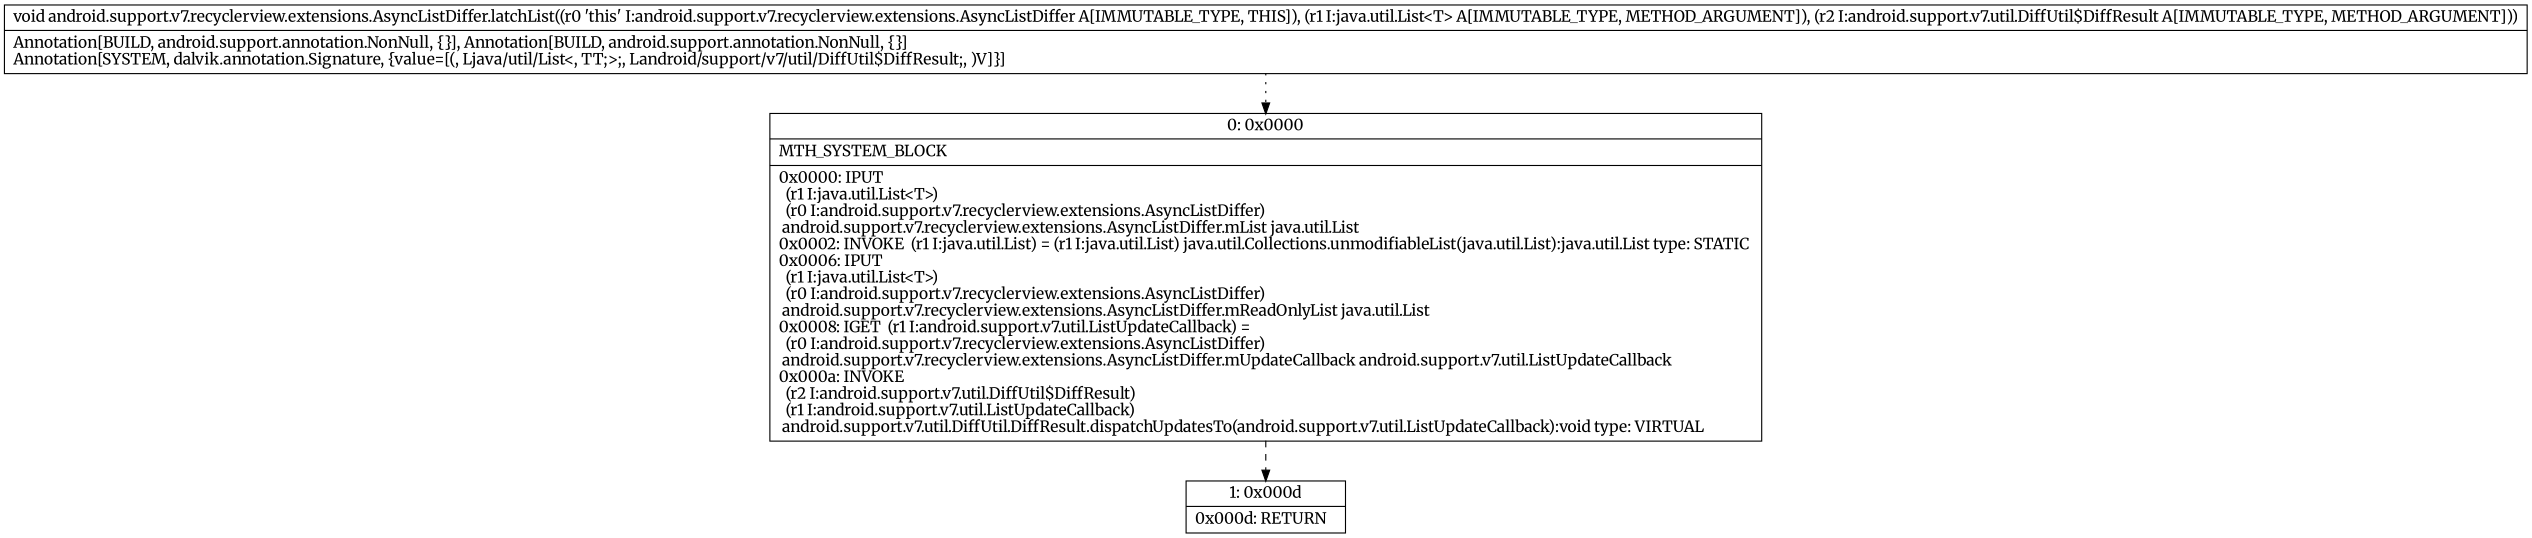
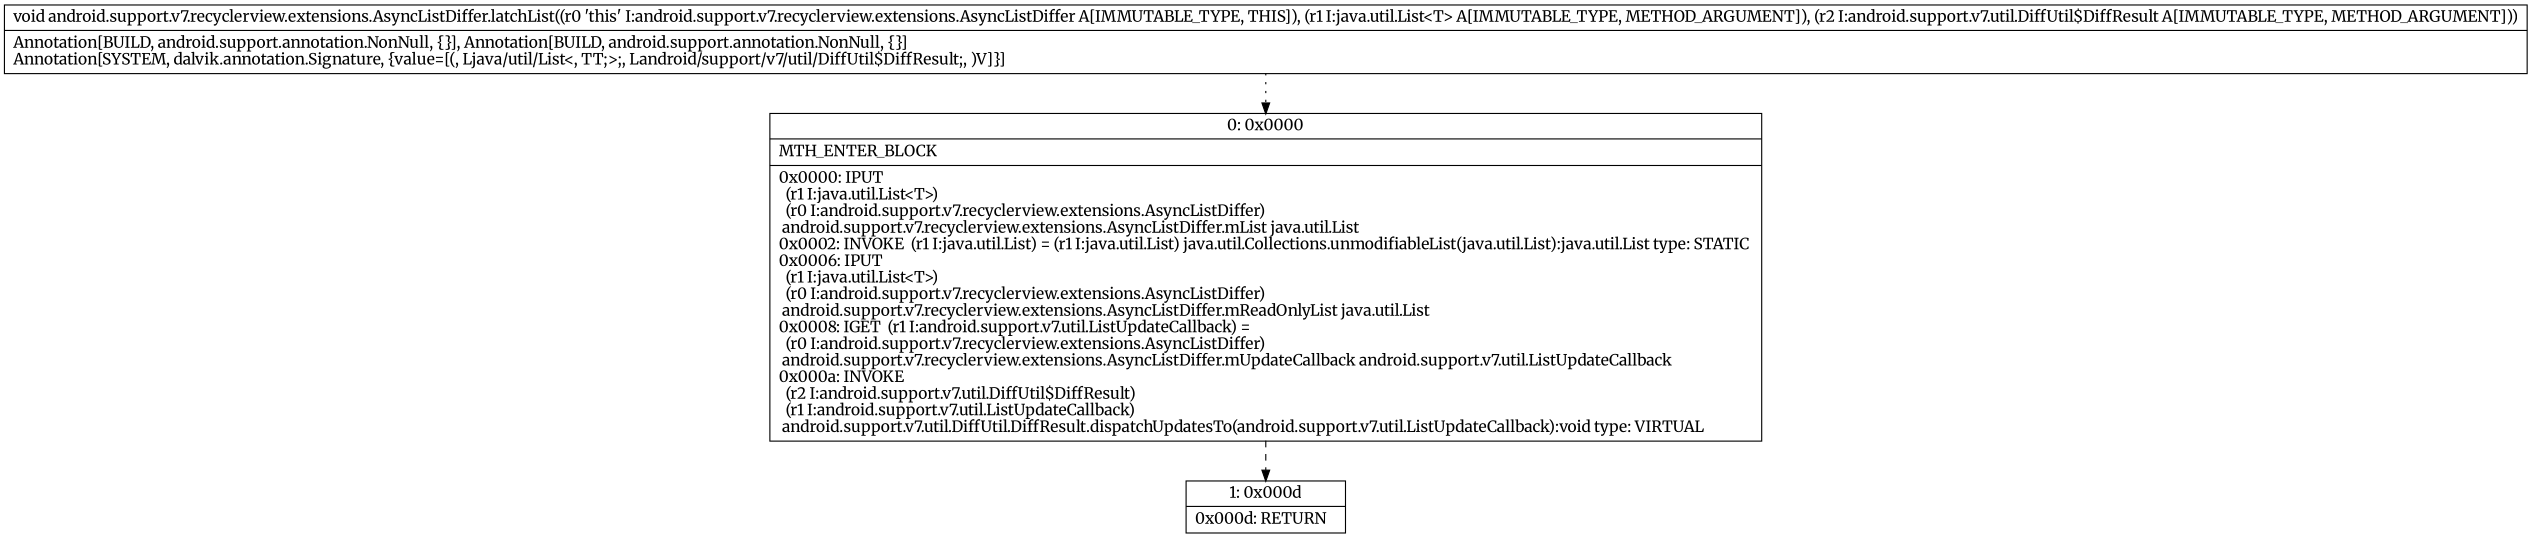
(863, 152) -> (858, 152)
